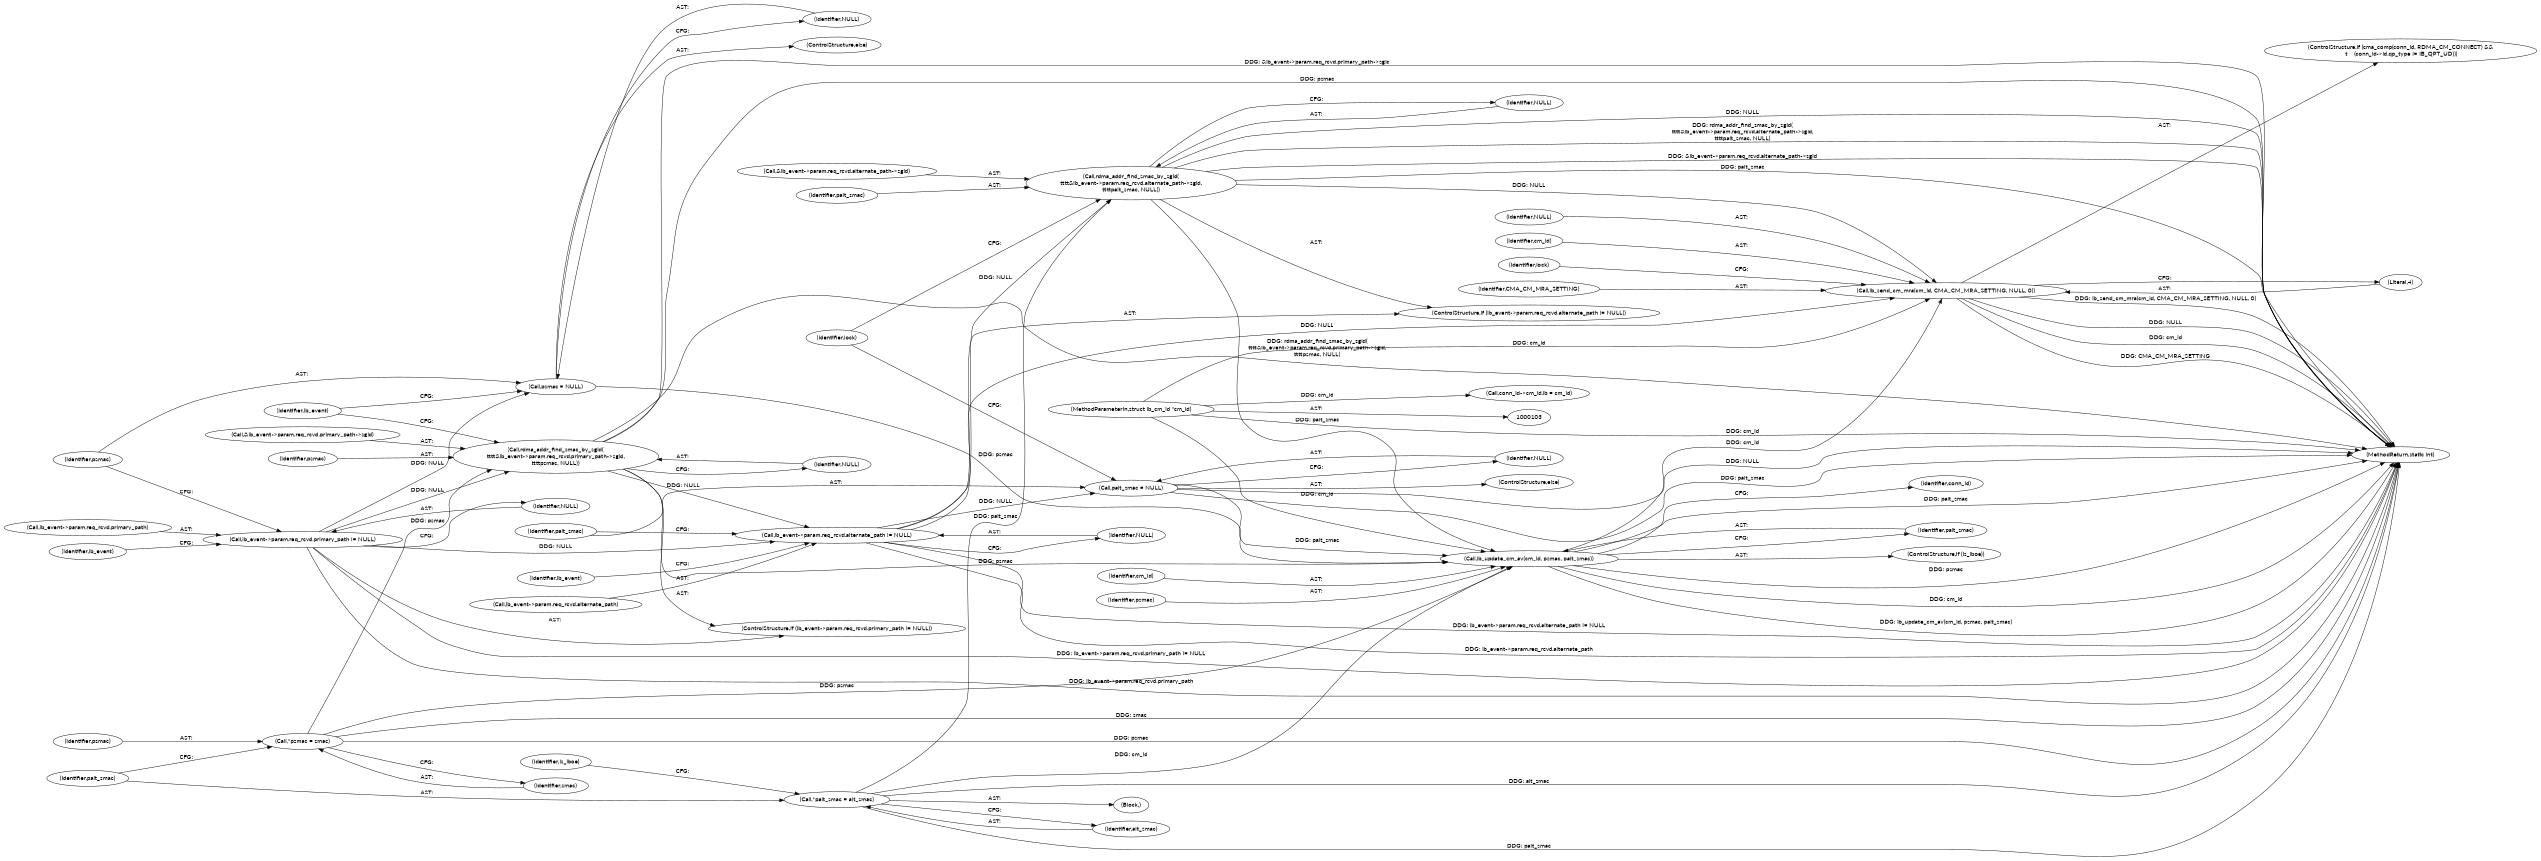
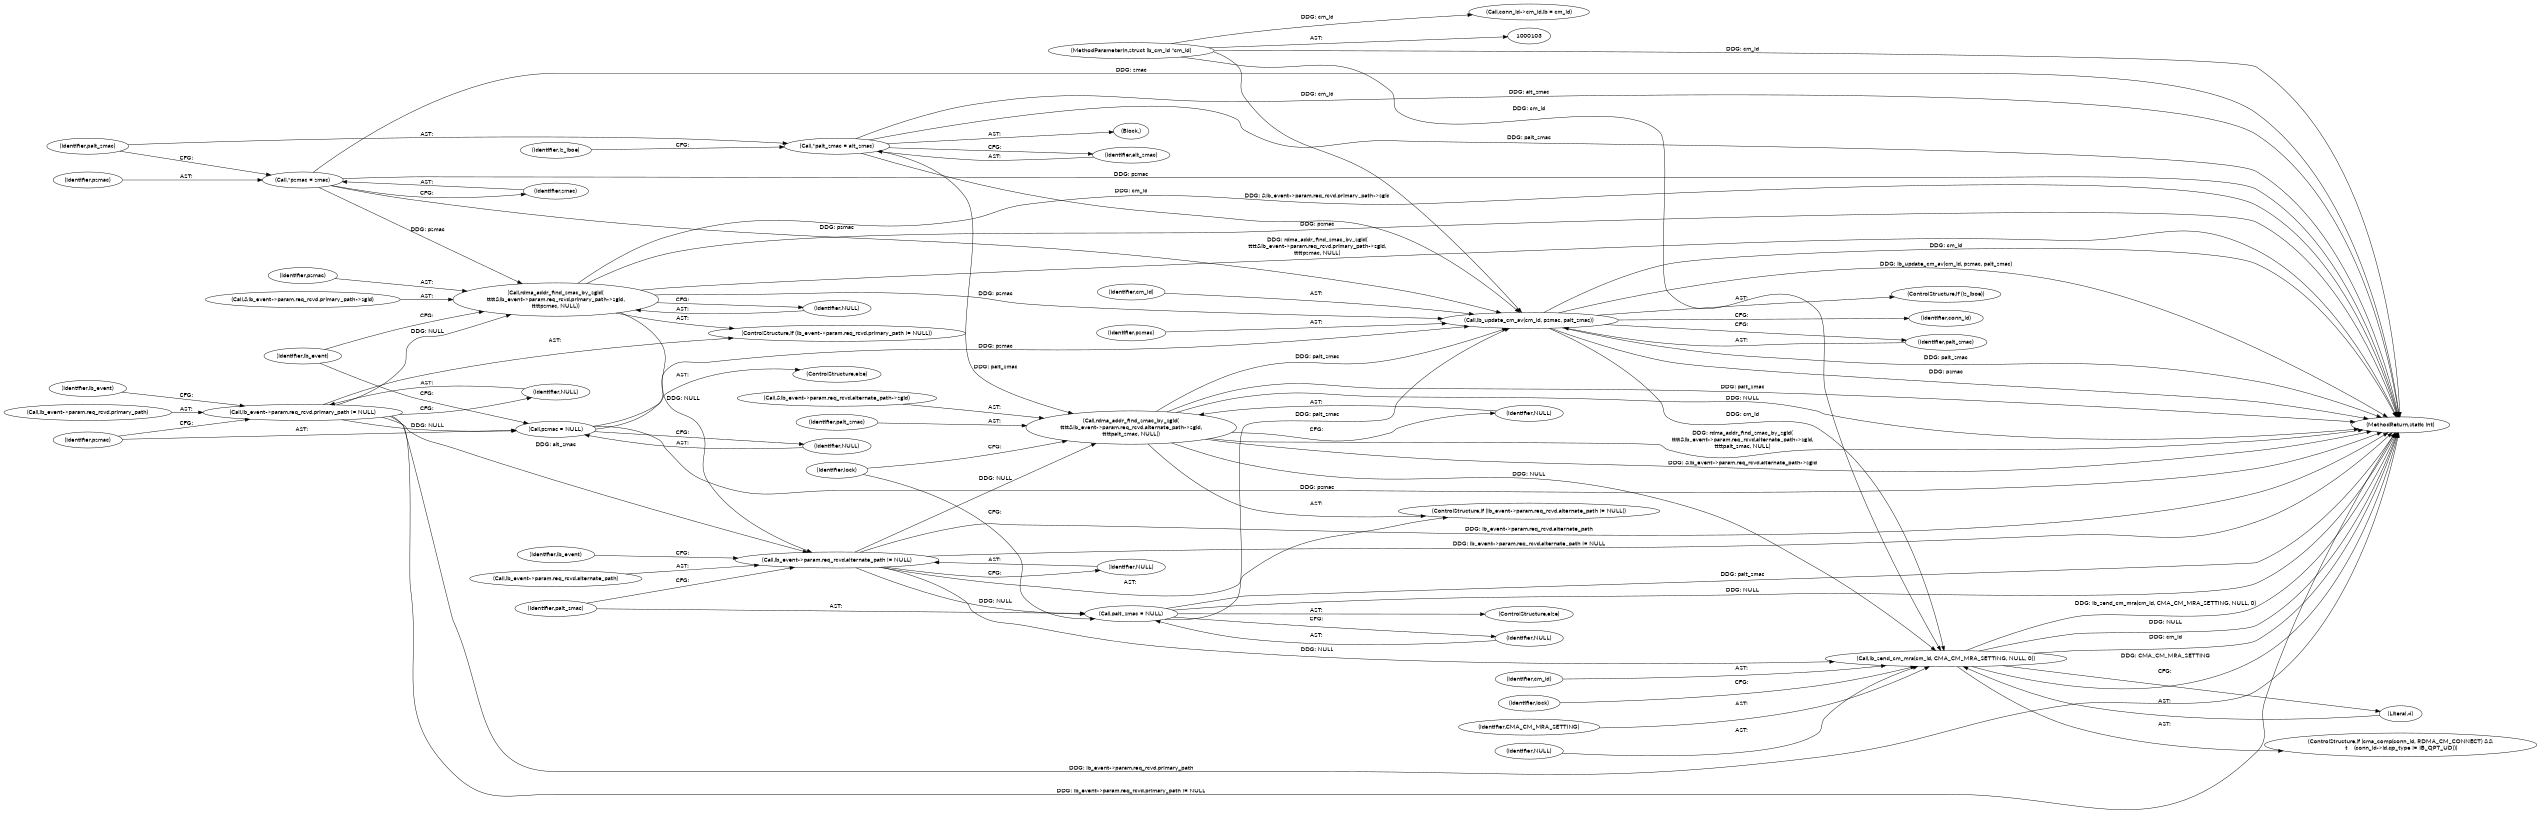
none -> (1478, 492)
(556, 547) -> (556, 445)
